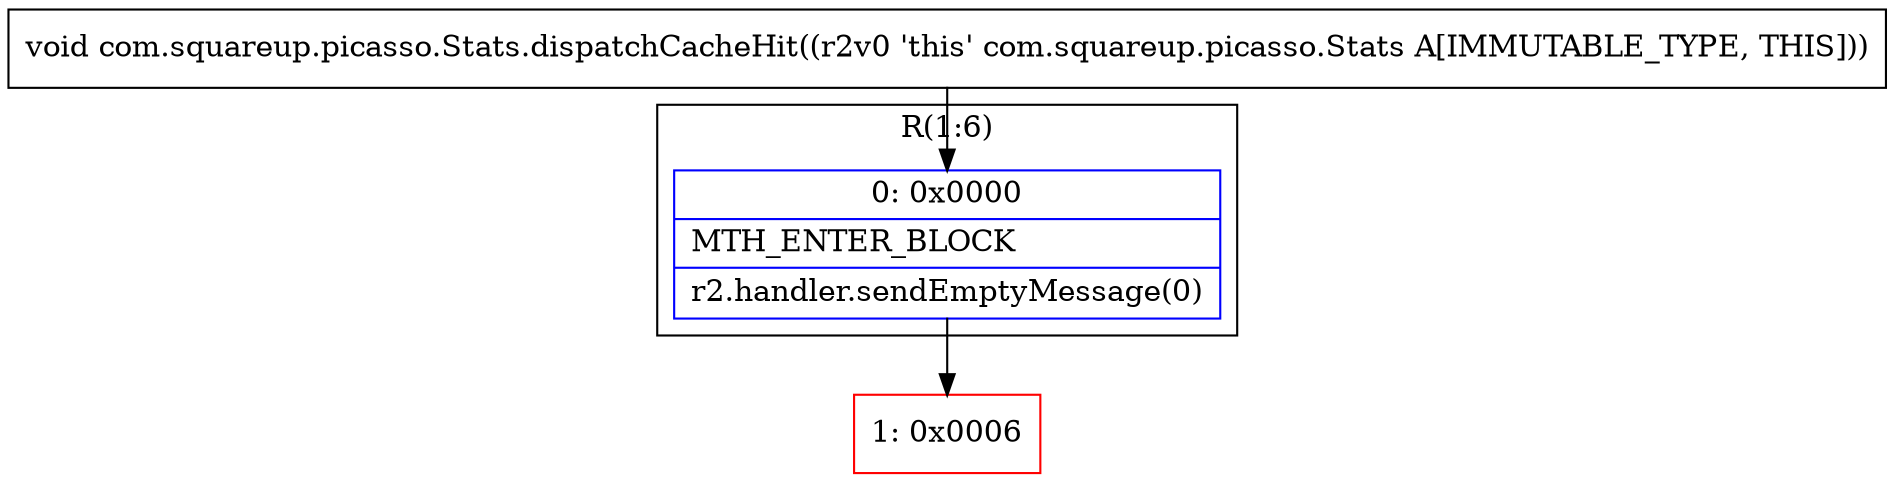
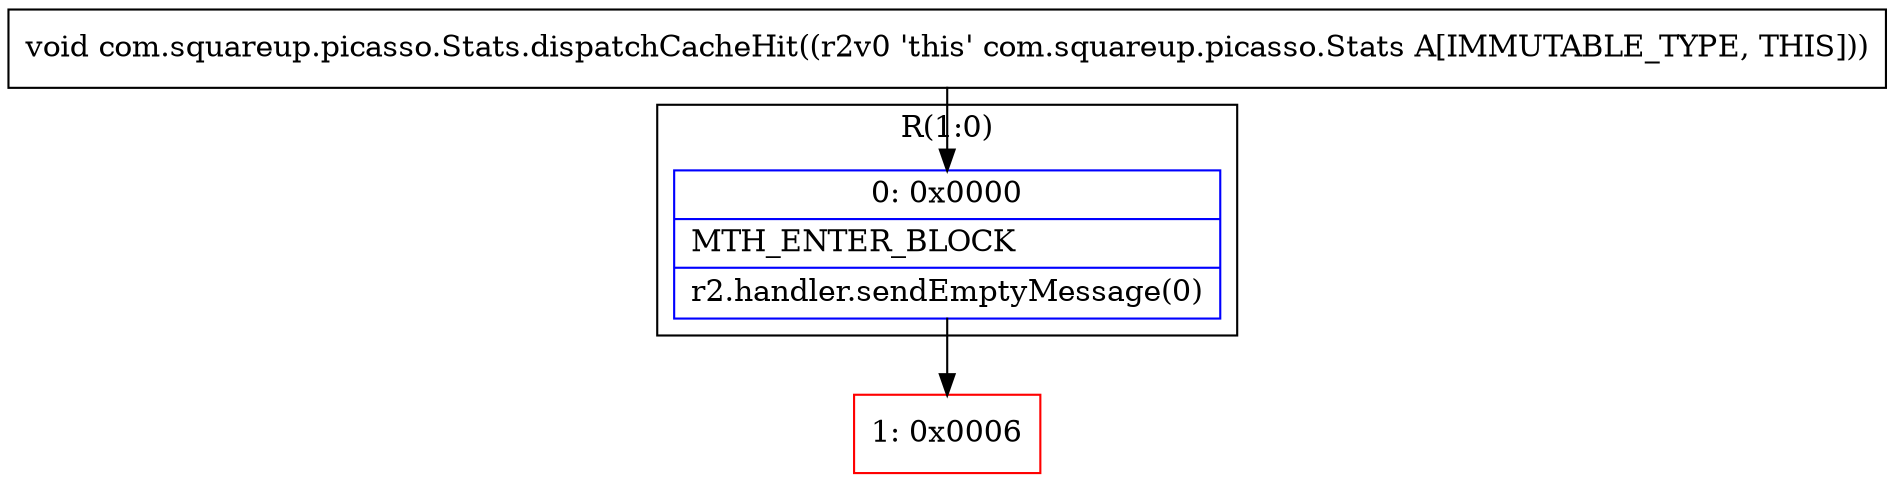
(947, 129) -> (947, 129)
